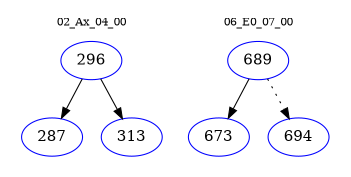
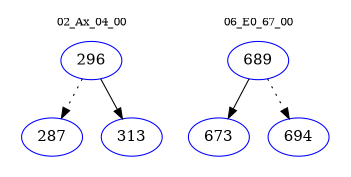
(259, 23) -> (259, 23)
(74, 94) -> (74, 94)
